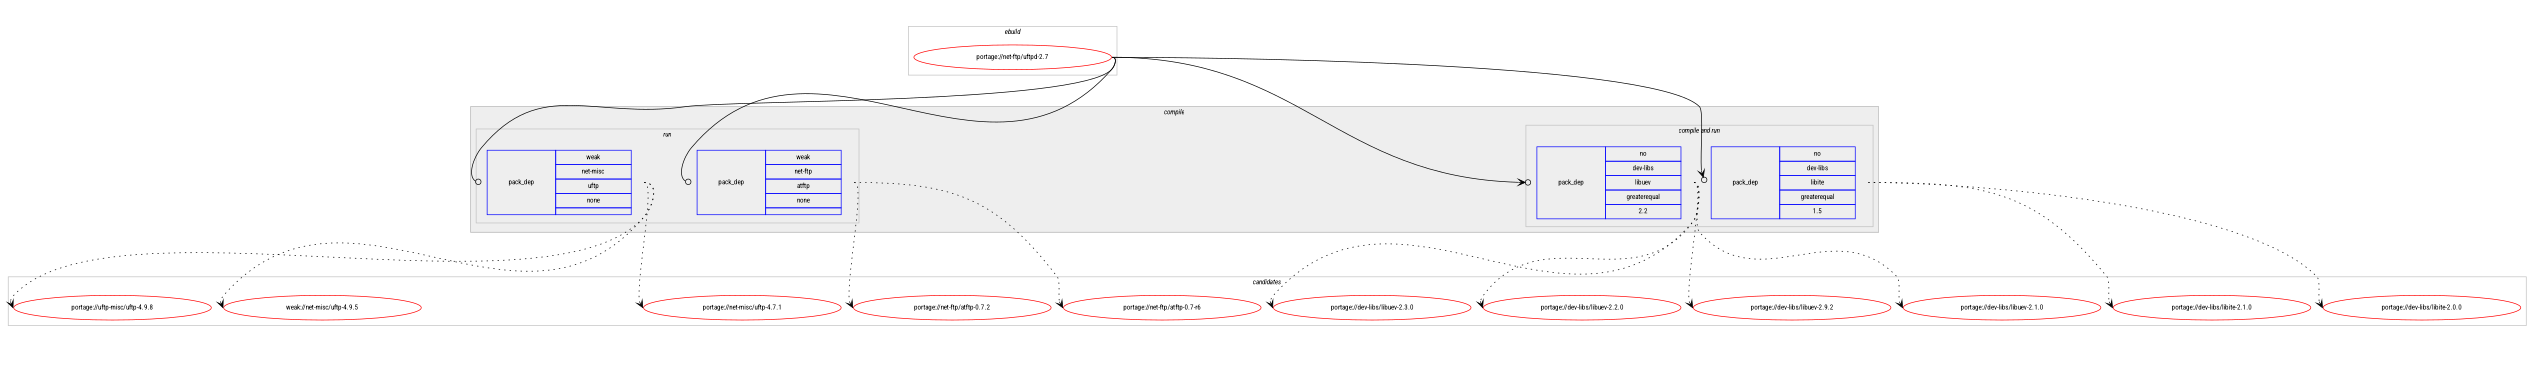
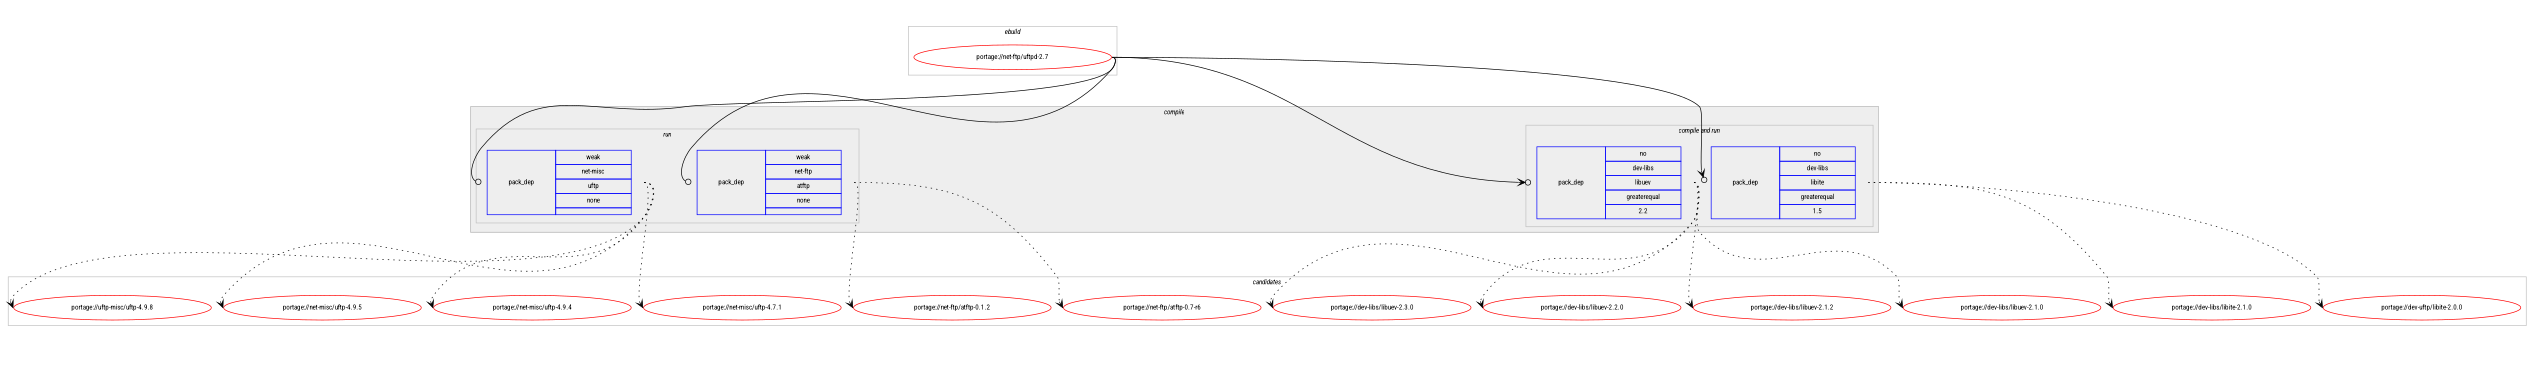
(322, 308) -> (322, 308)
none -> (532, 308)
(952, 308) -> (952, 308)
(1792, 308) -> (1792, 308)
(2422, 308) -> (2422, 308)
